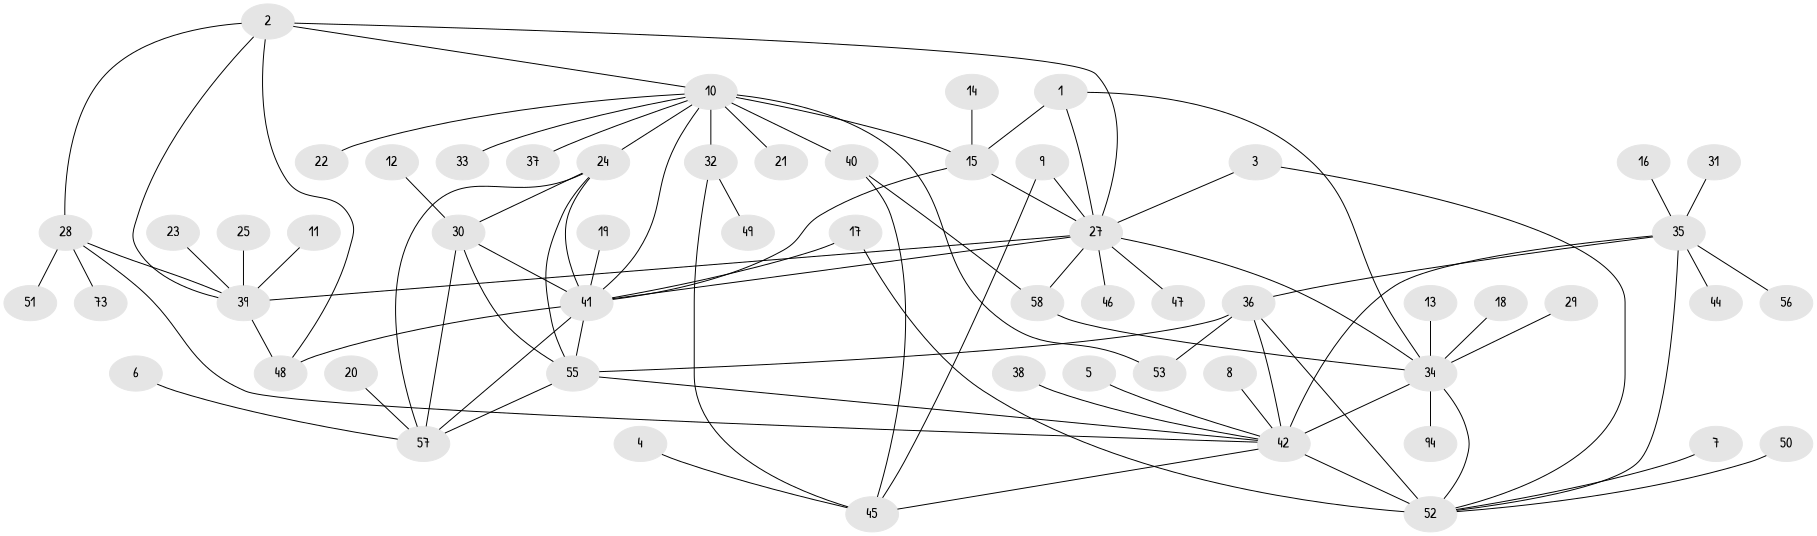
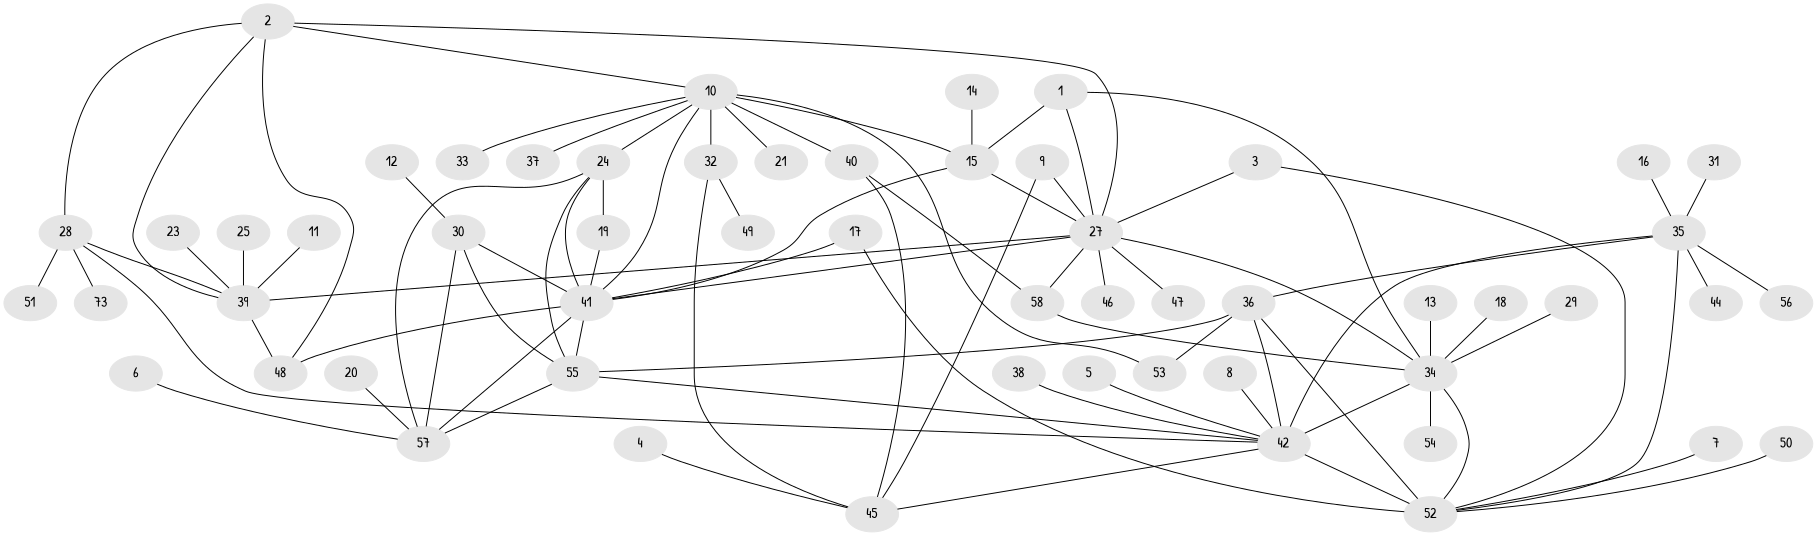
(322, 162) -> none
(531, 198) -> (603, 198)
(1430, 444) -> (1430, 444)
